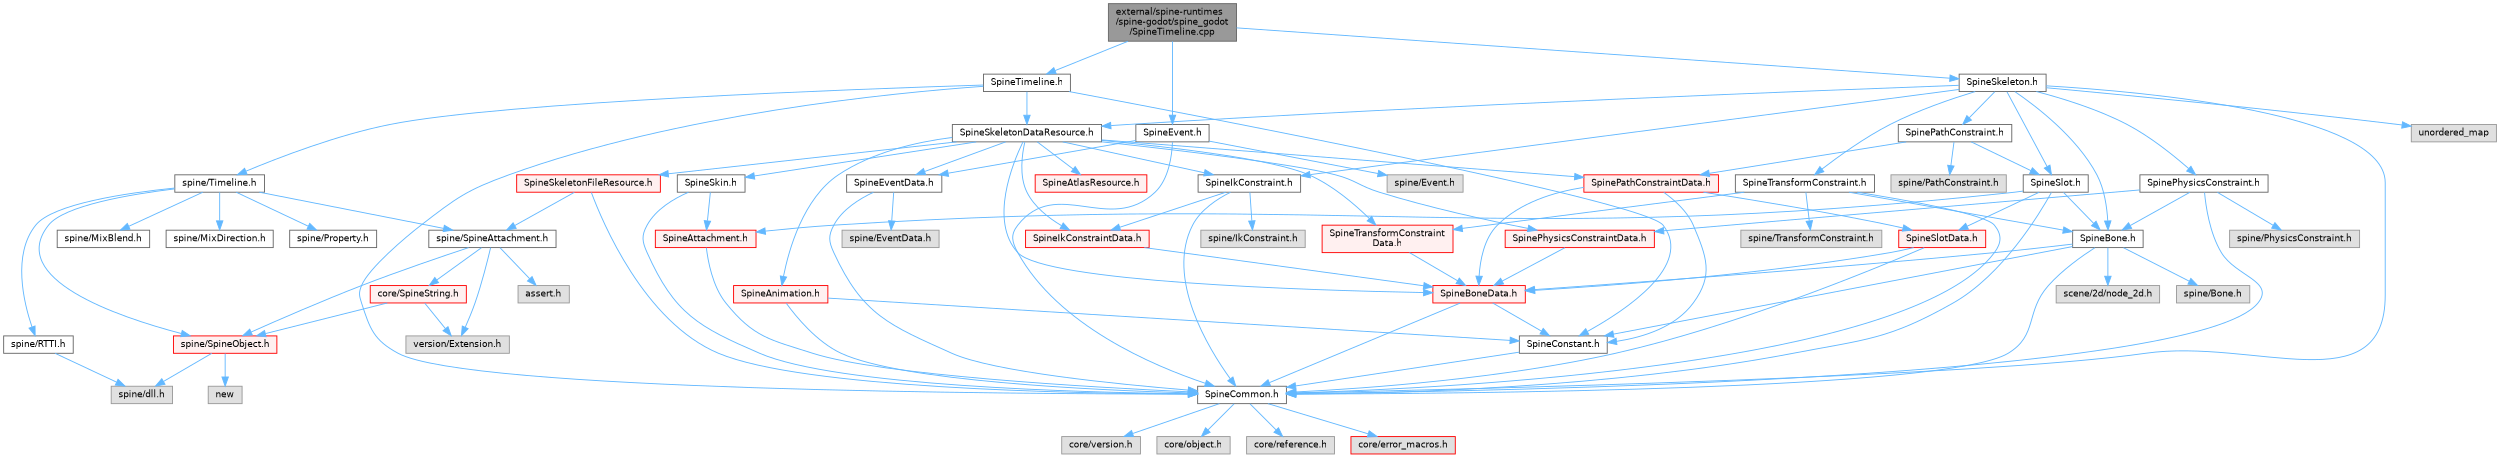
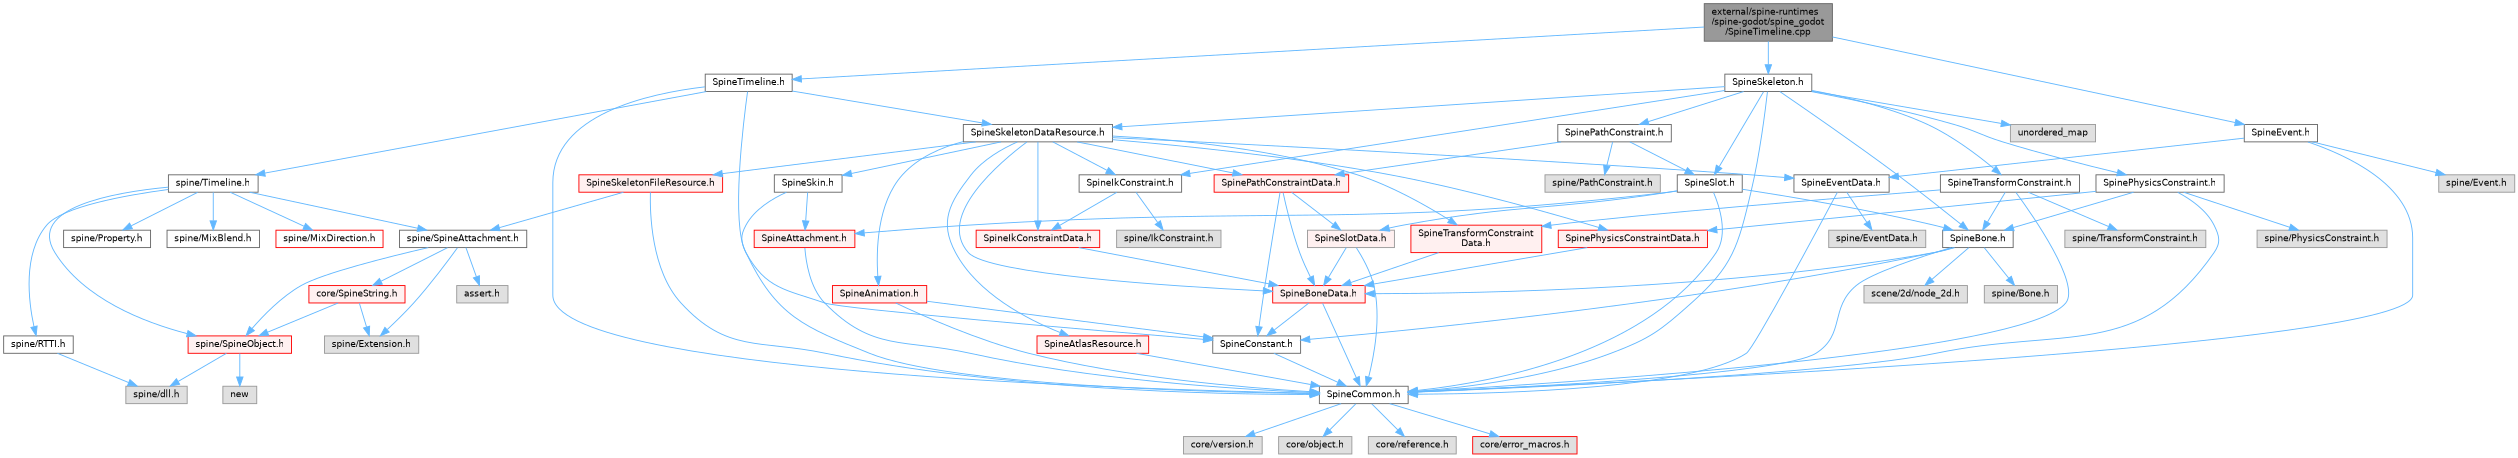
(220, 239) -> (330, 239)
(1942, 239) -> (1351, 239)
(1185, 276) -> (1224, 369)
(458, 345) -> (372, 345)
